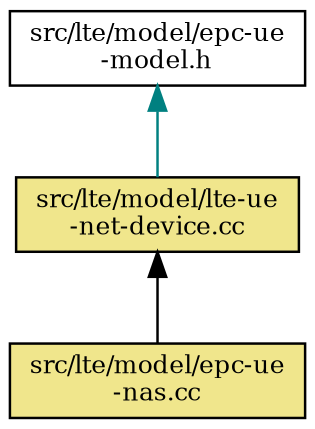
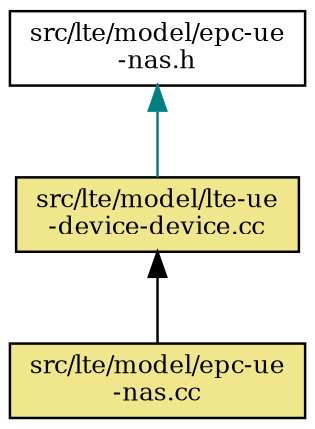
(158, 48) -> (158, 48)
(158, 215) -> (158, 215)
